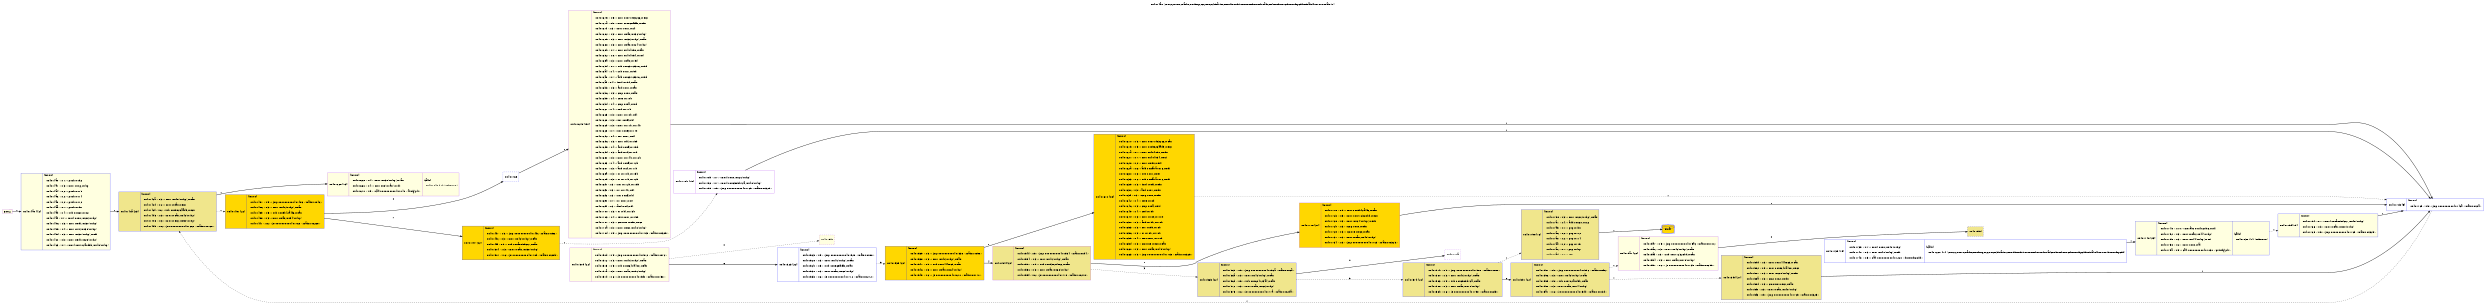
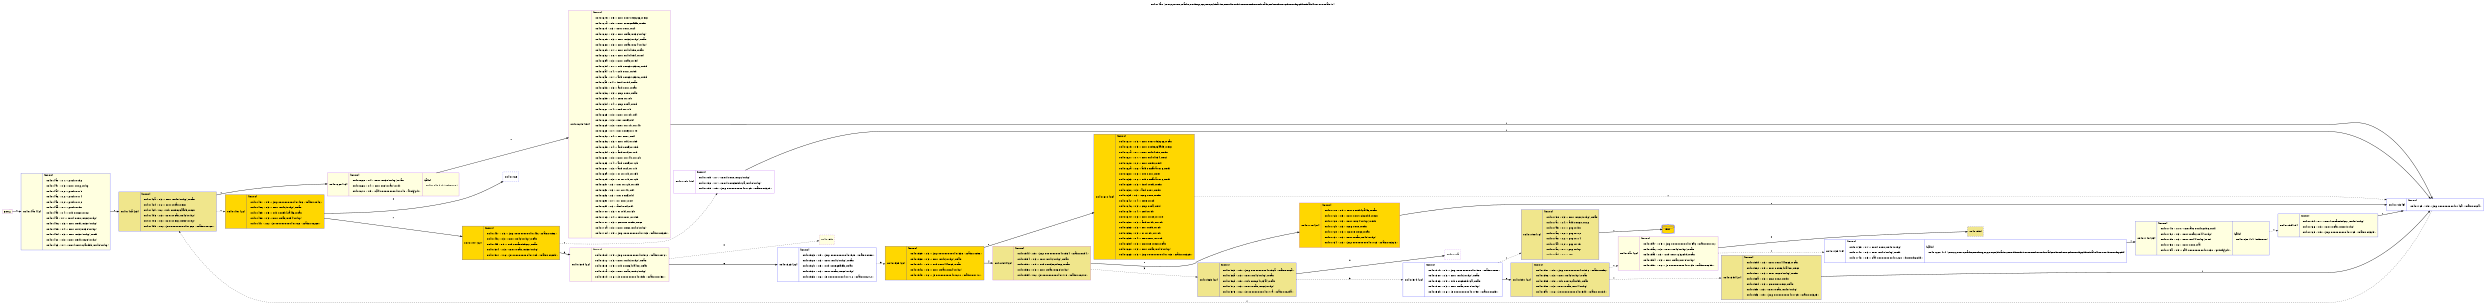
(543, 161) -> (502, 156)
(1668, 229) -> (1668, 229)
none -> (1770, 253)
none -> (564, 254)
(1453, 280) -> (1453, 280)
